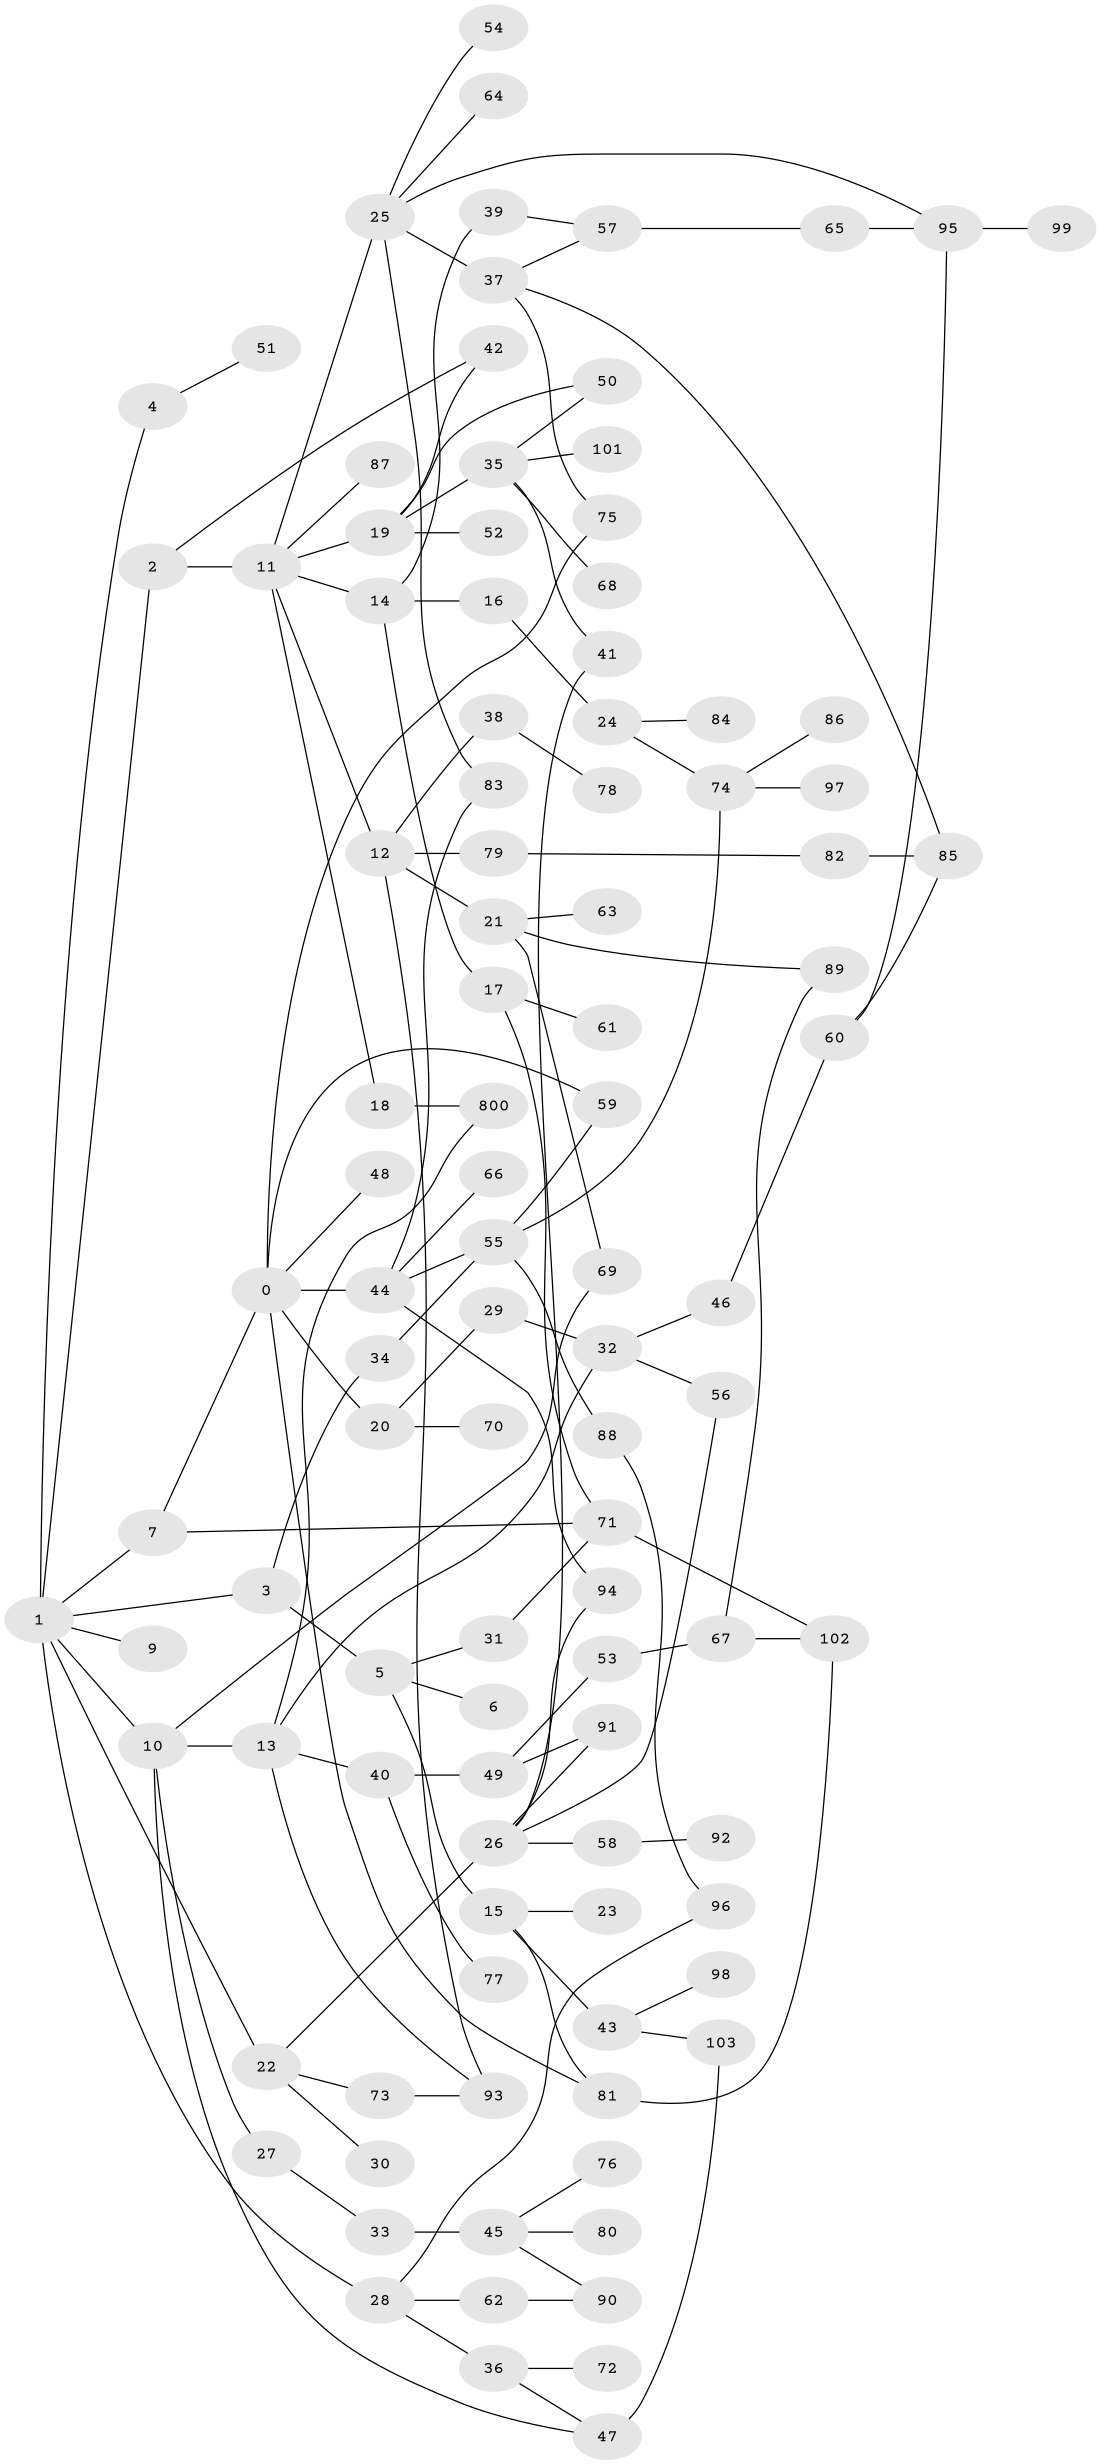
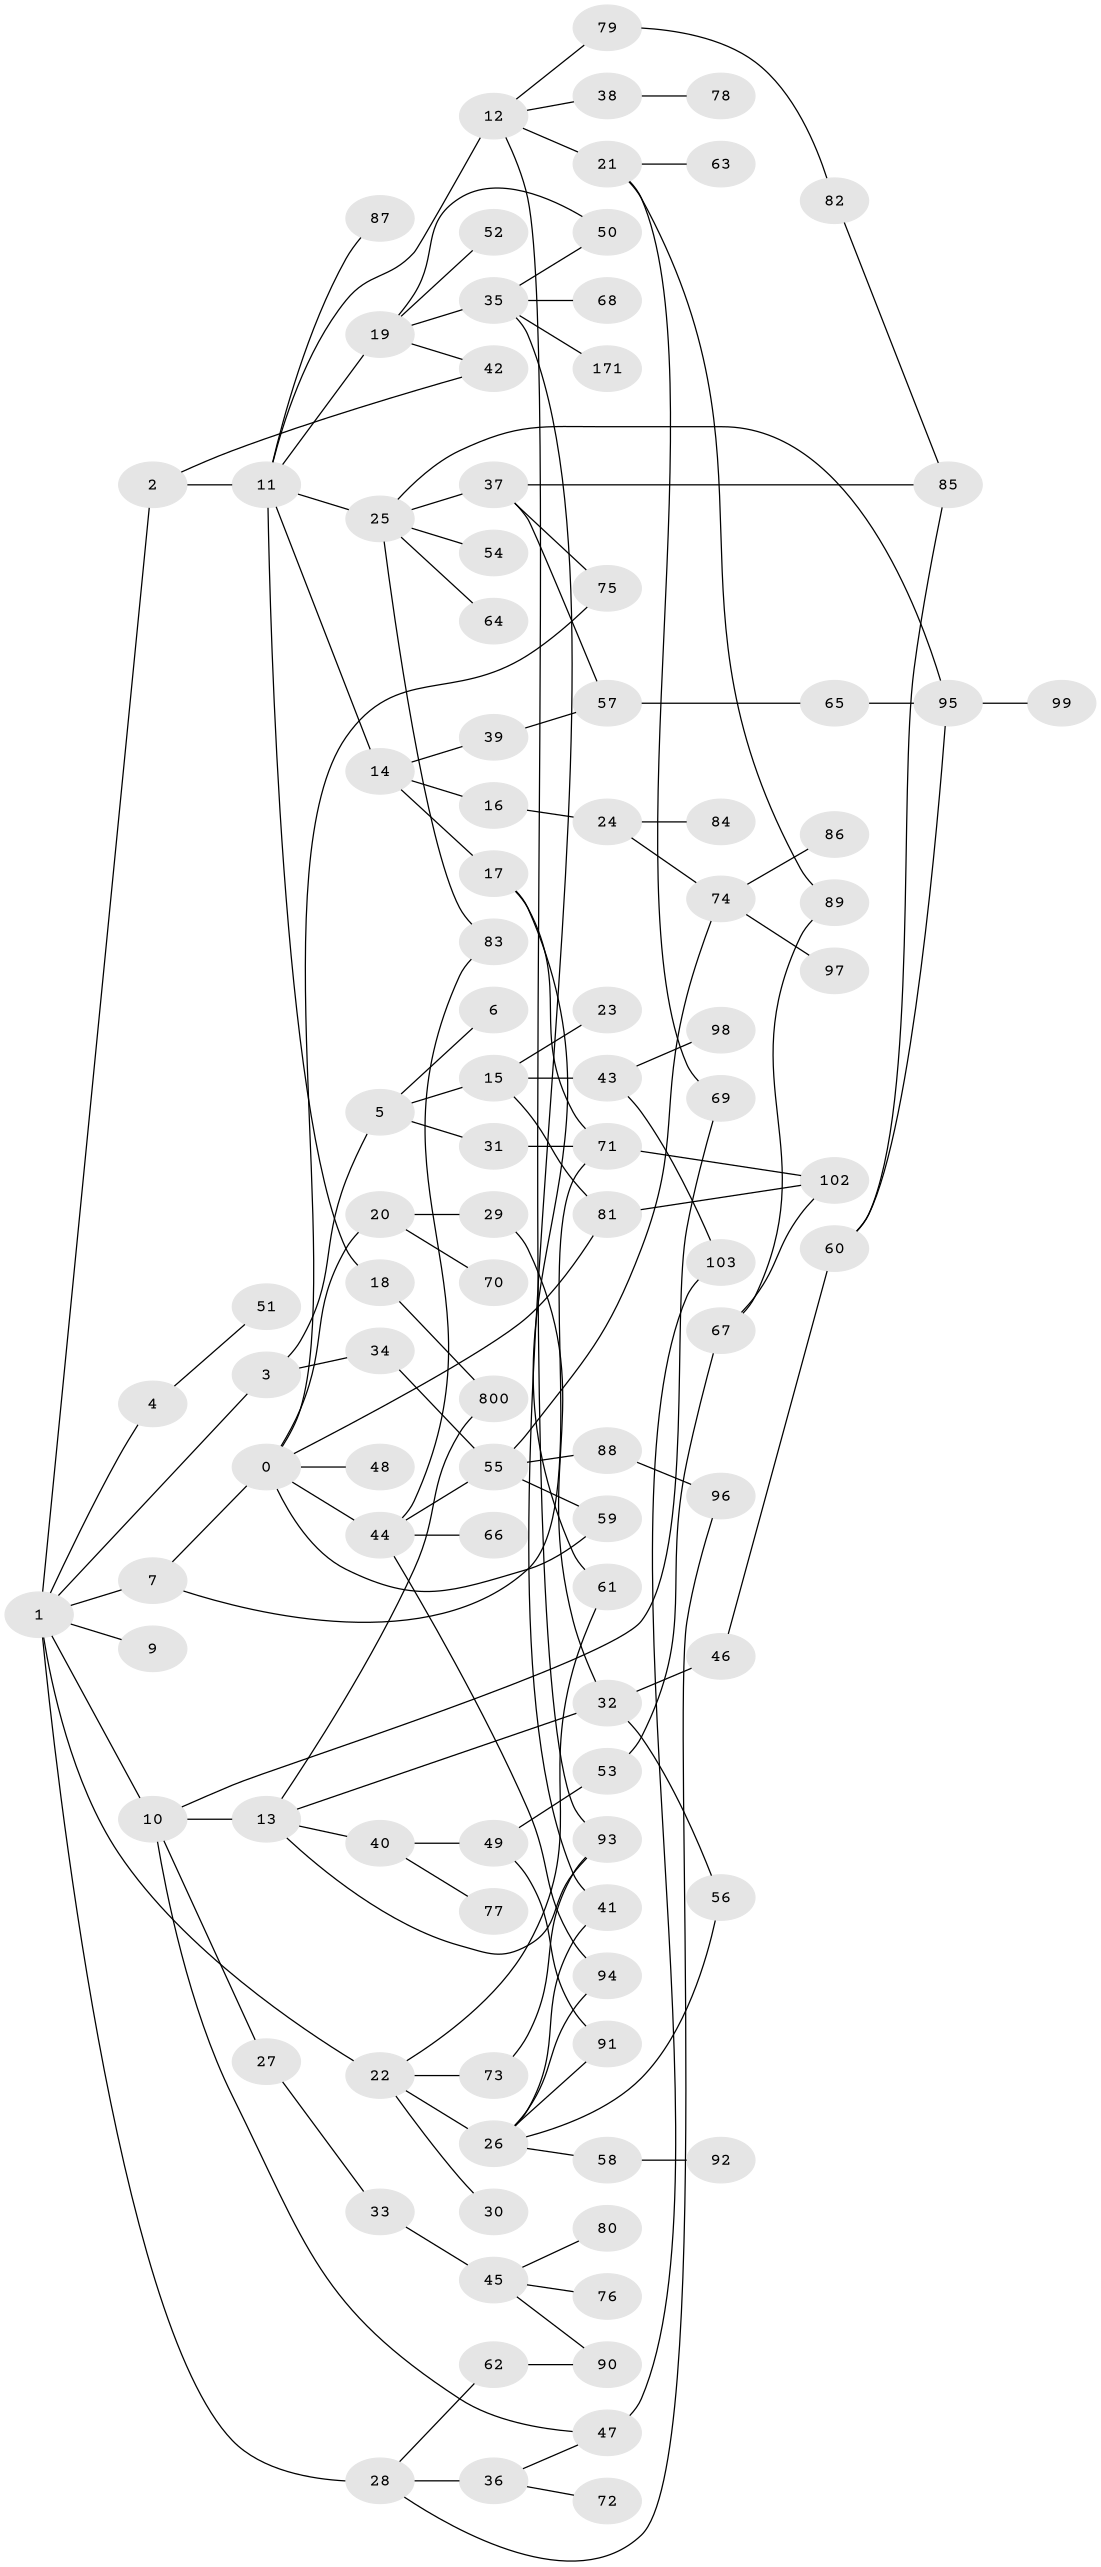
(607, 449) -> (607, 369)
none -> (557, 1861)
